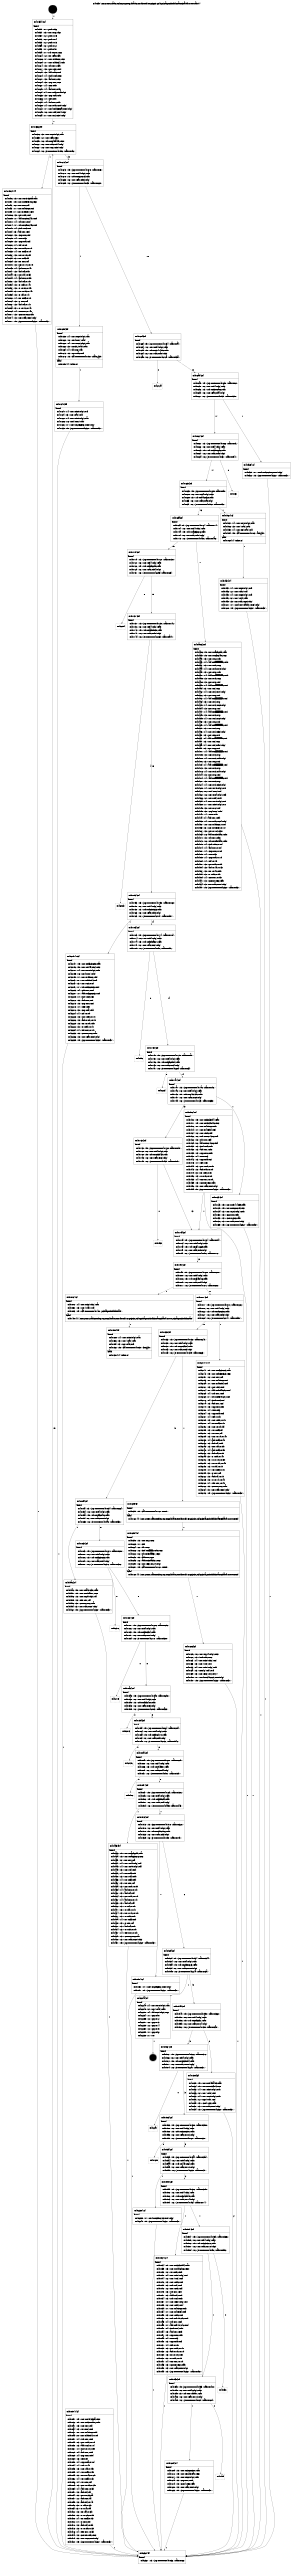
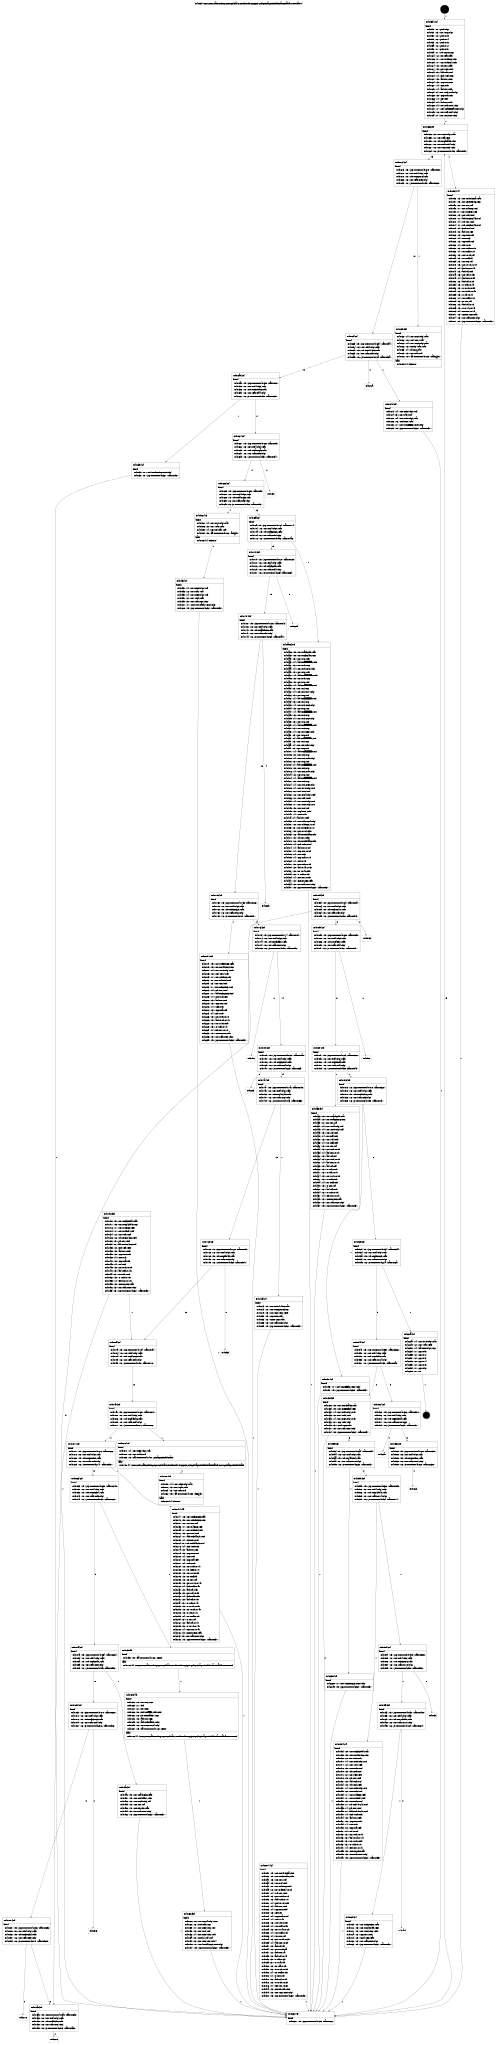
(79, 384) -> (388, 380)
(151, 1715) -> (64, 1402)
(184, 2144) -> (349, 1438)
